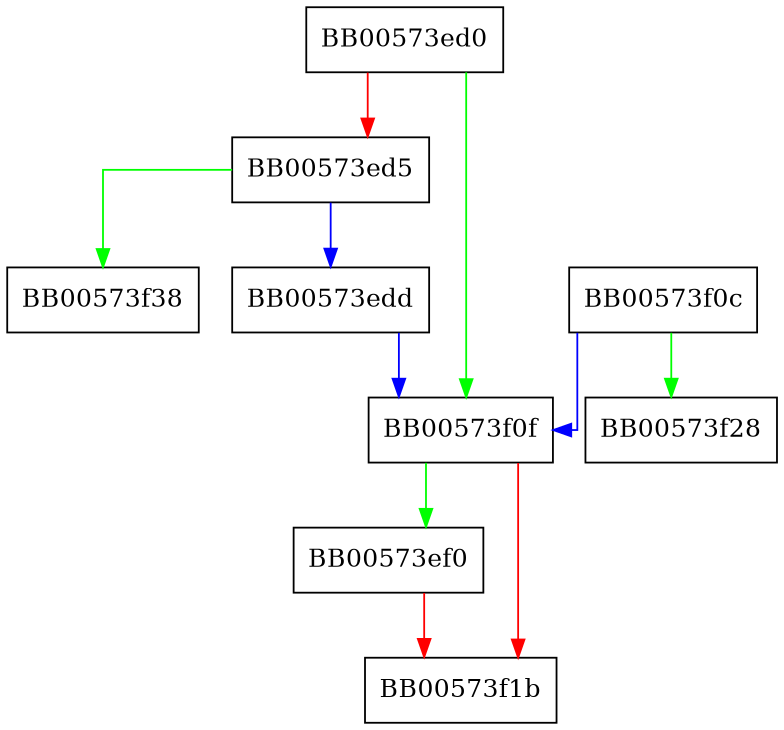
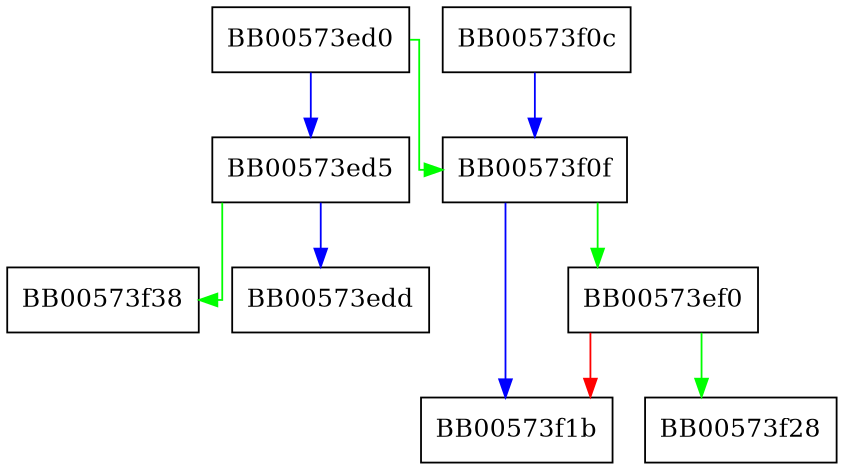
(368, 96) -> (311, 96)
(399, 356) -> none
(671, 356) -> (702, 356)
(518, 551) -> (505, 291)
